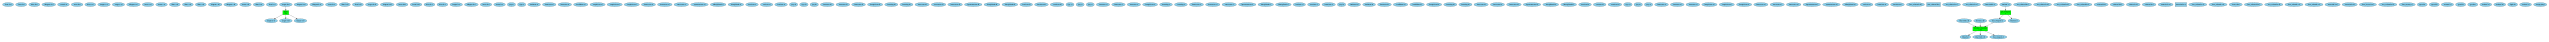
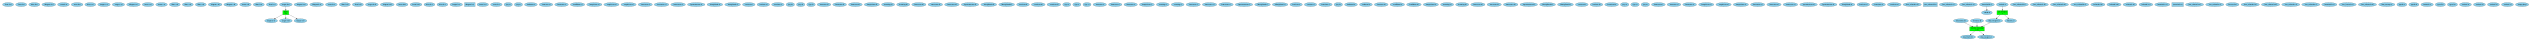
(471, 5) -> (470, 5)
(2350, 5) -> none
(2513, 5) -> (2493, 5)
(1973, 33) -> (1987, 8)
